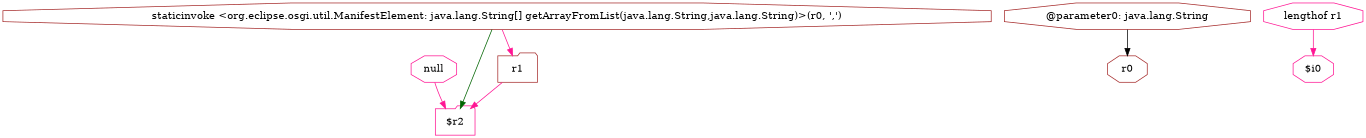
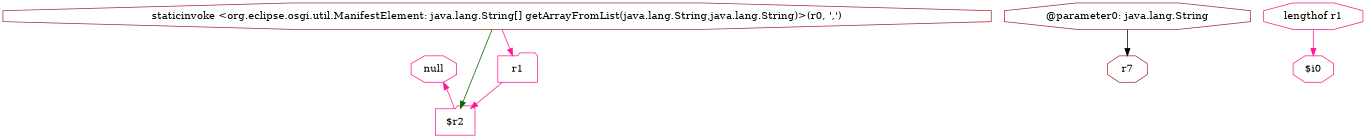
(518, 69) -> (518, 69)
(1127, 69) -> (1127, 69)
(438, 92) -> (451, 99)
